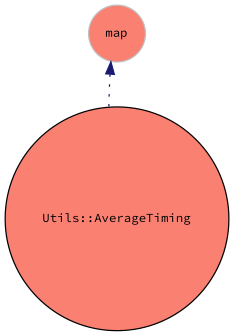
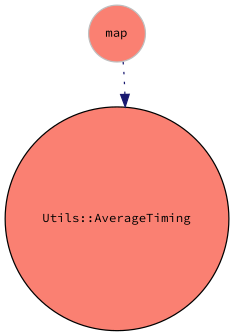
(109, 91) -> (124, 78)
